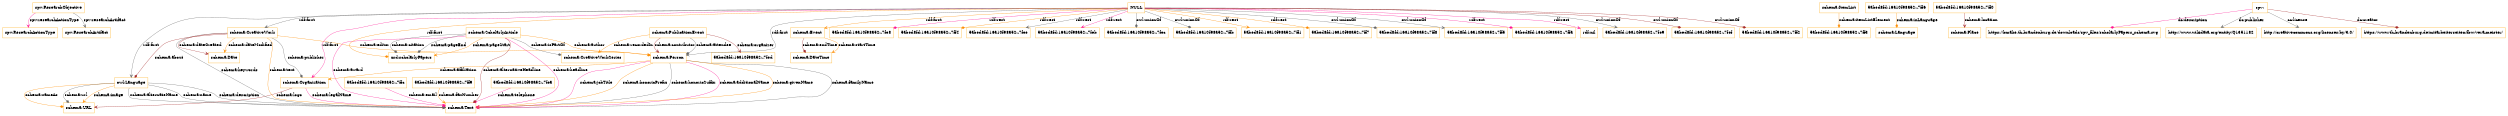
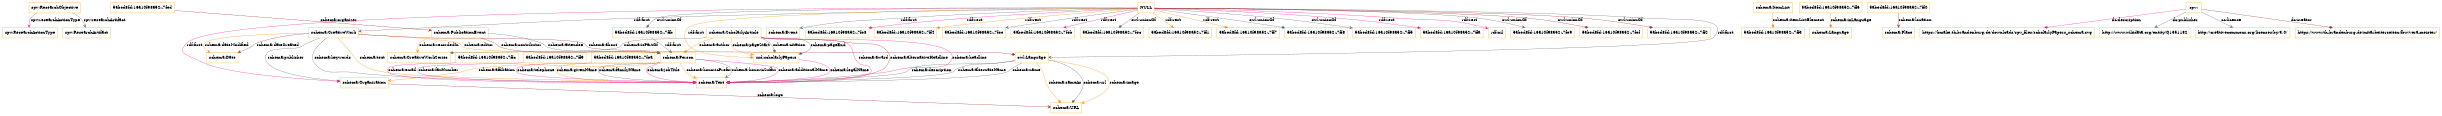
(895, 15) -> (661, 44)
(977, 15) -> (970, 14)
(724, 39) -> (301, 20)
(811, 58) -> none
(438, 96) -> (418, 69)
(371, 105) -> (815, 77)
